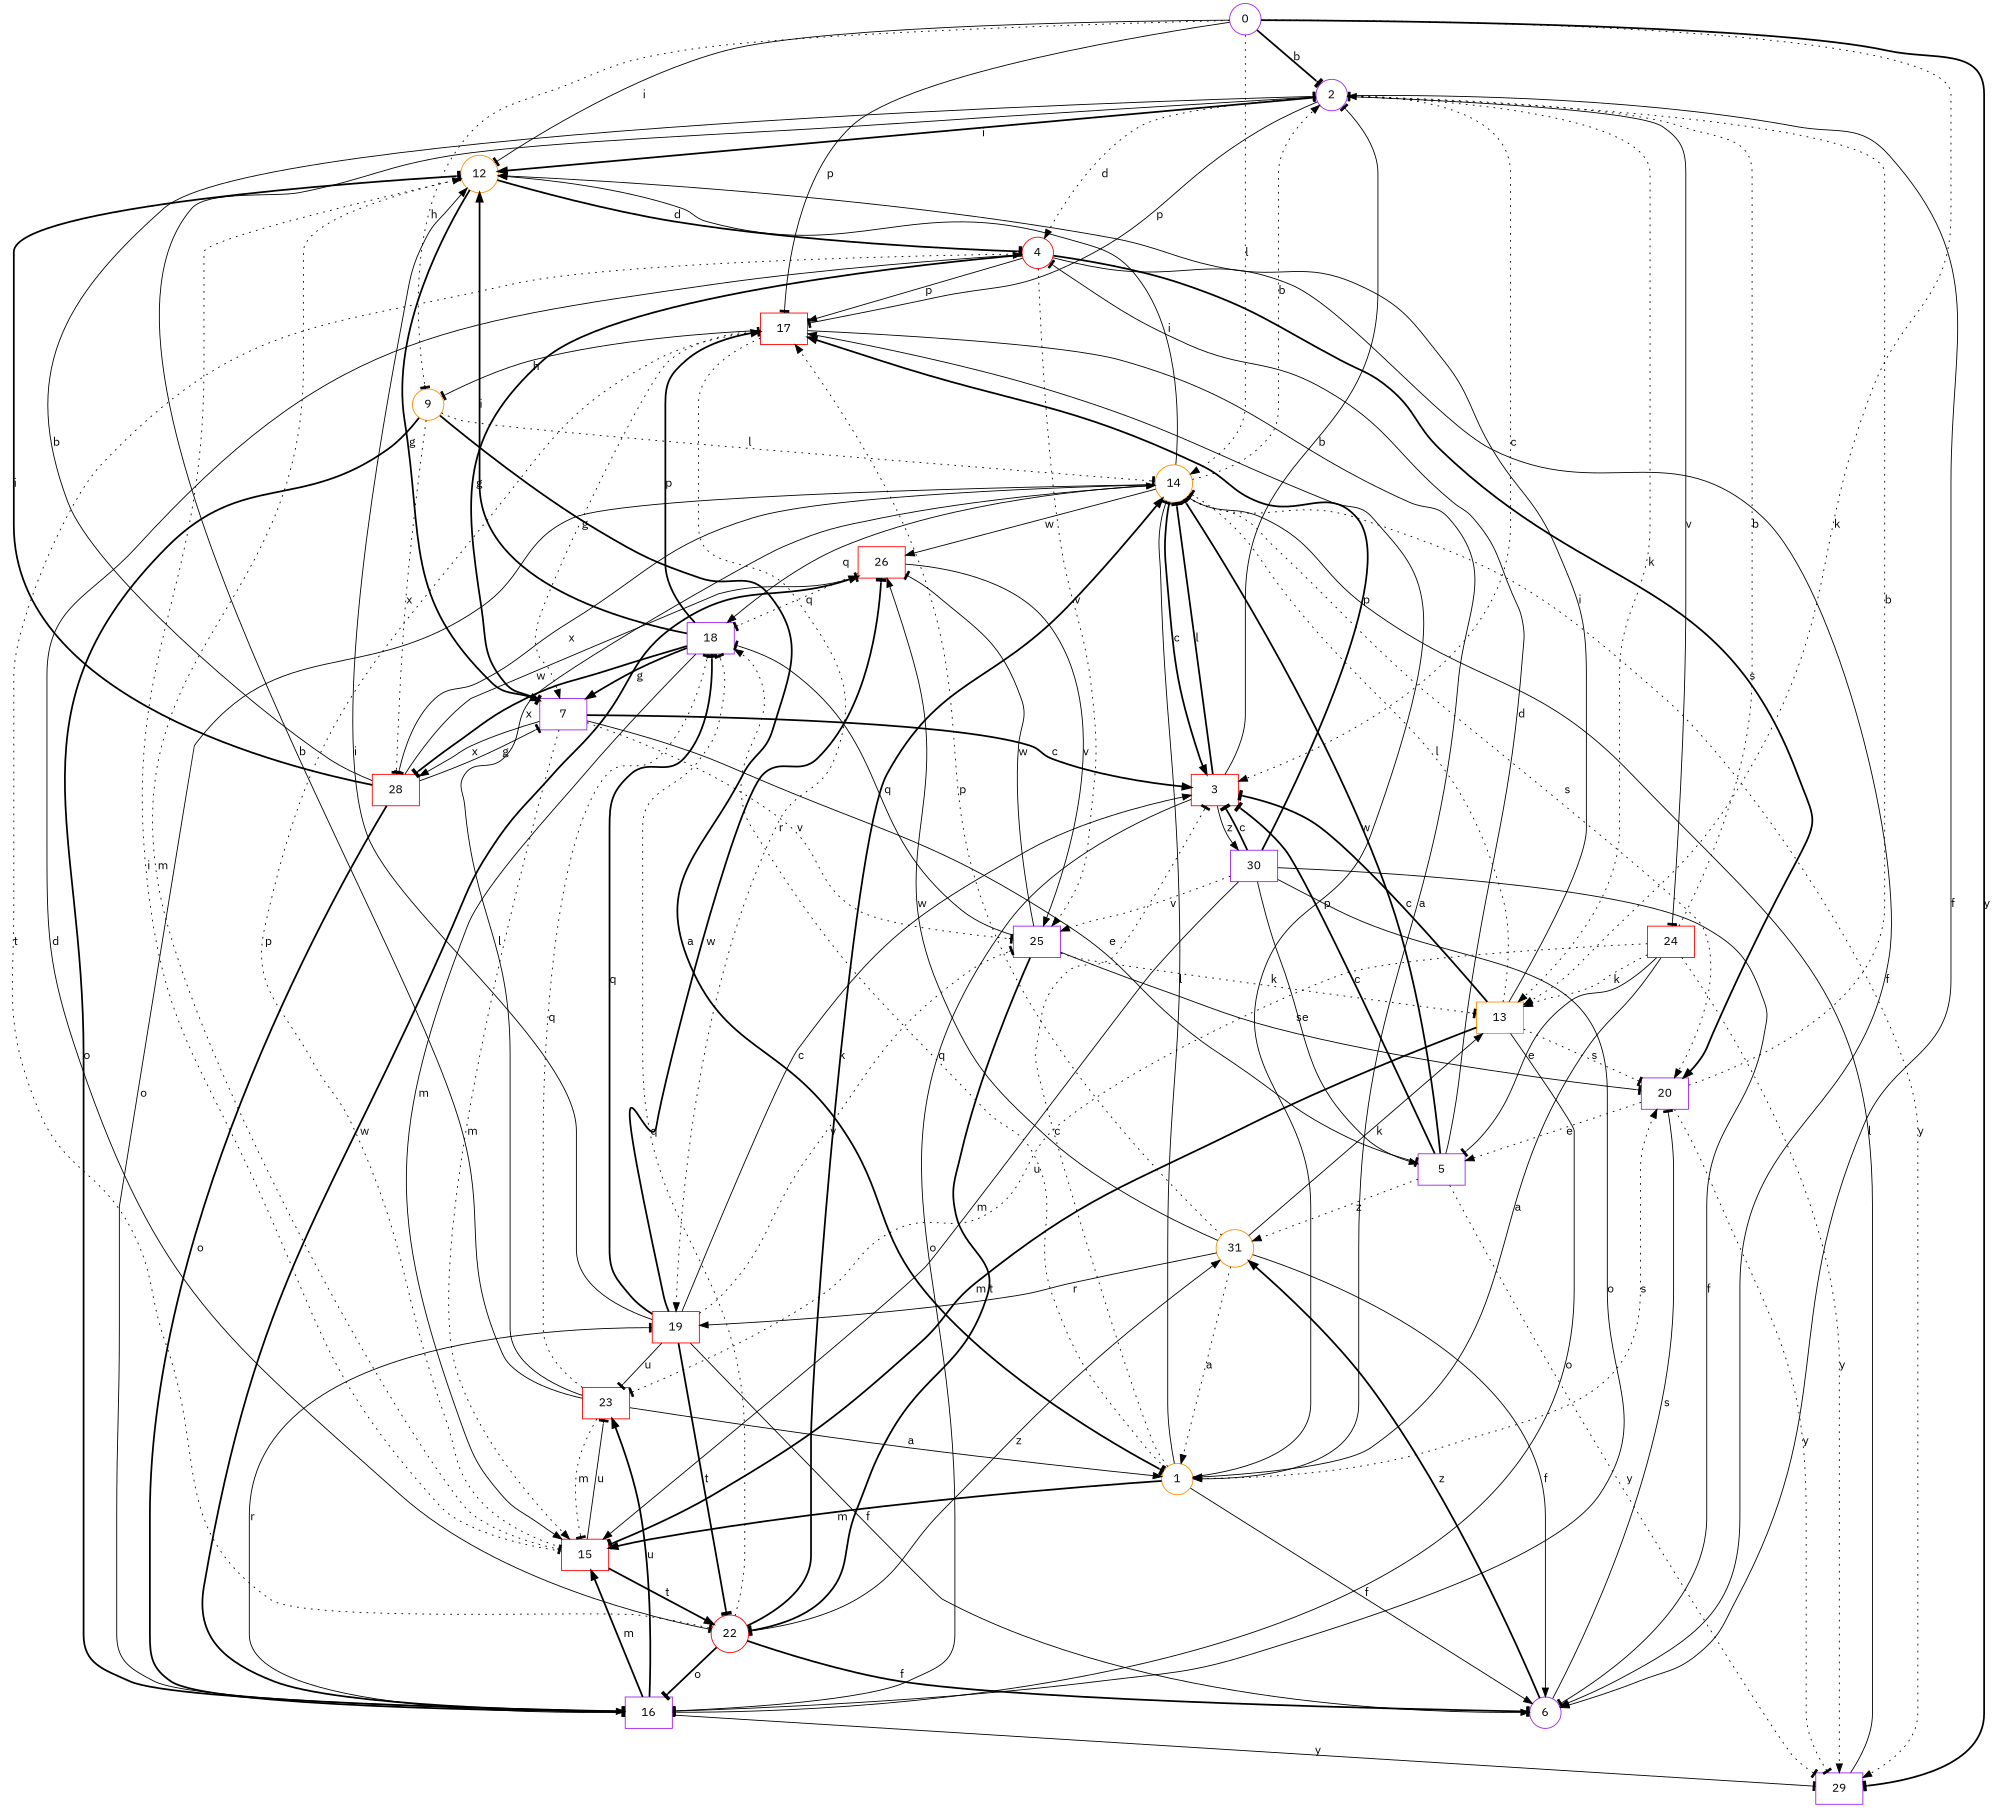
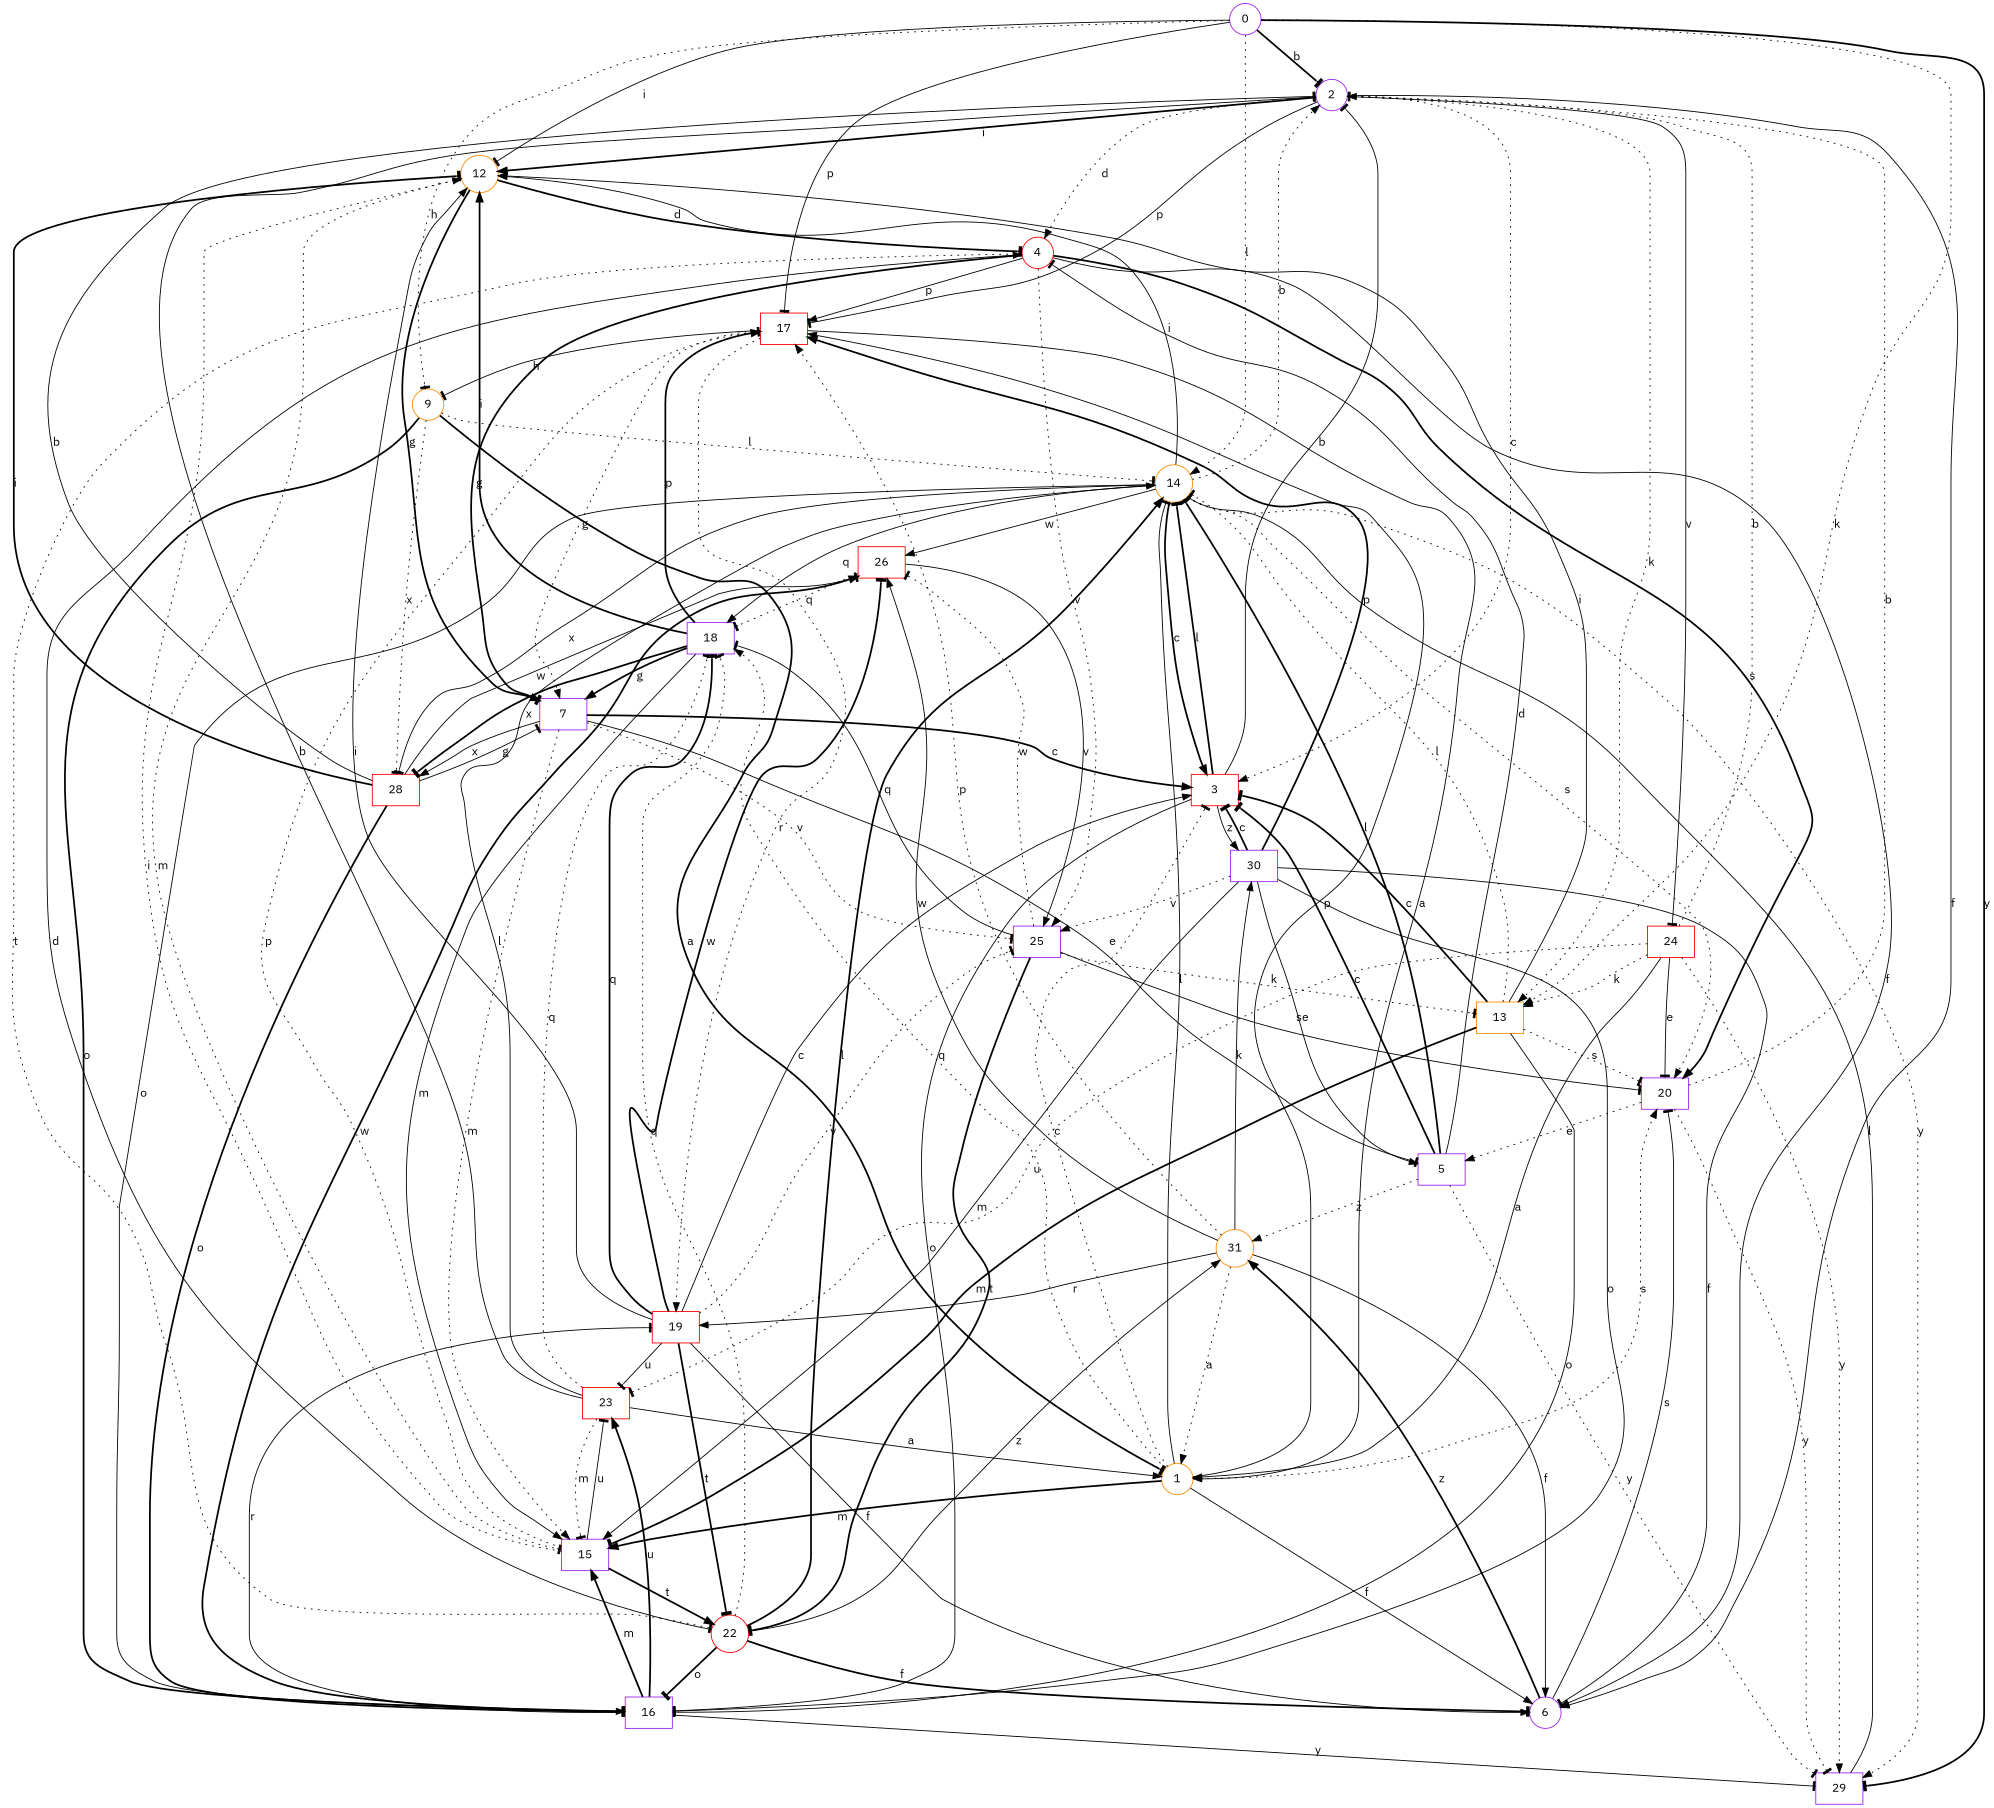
(1022, 728) -> (1022, 728)
(1366, 828) -> (1366, 828)
(1545, 1026) -> (1666, 1015)
(842, 1056) -> (842, 1056)
(1351, 1147) -> (1236, 1051)
(585, 1555) -> (585, 1555)
